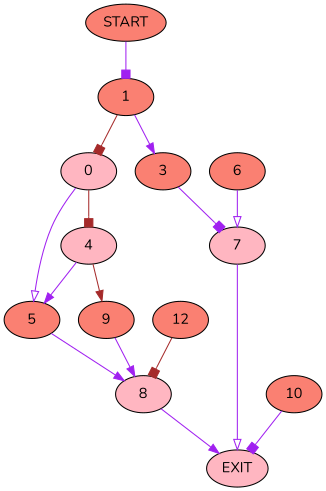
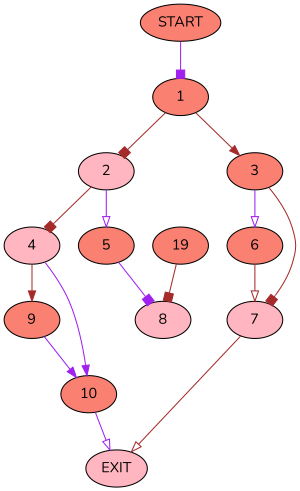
(142, 130) -> (214, 130)
(89, 171) -> (106, 171)
(237, 203) -> (255, 278)
none -> (255, 203)
(196, 205) -> (295, 240)
(64, 279) -> (73, 311)
(181, 320) -> (181, 246)
(122, 352) -> (57, 353)
(237, 352) -> (190, 390)
(83, 354) -> (131, 279)
(269, 427) -> (101, 426)
(186, 428) -> none
